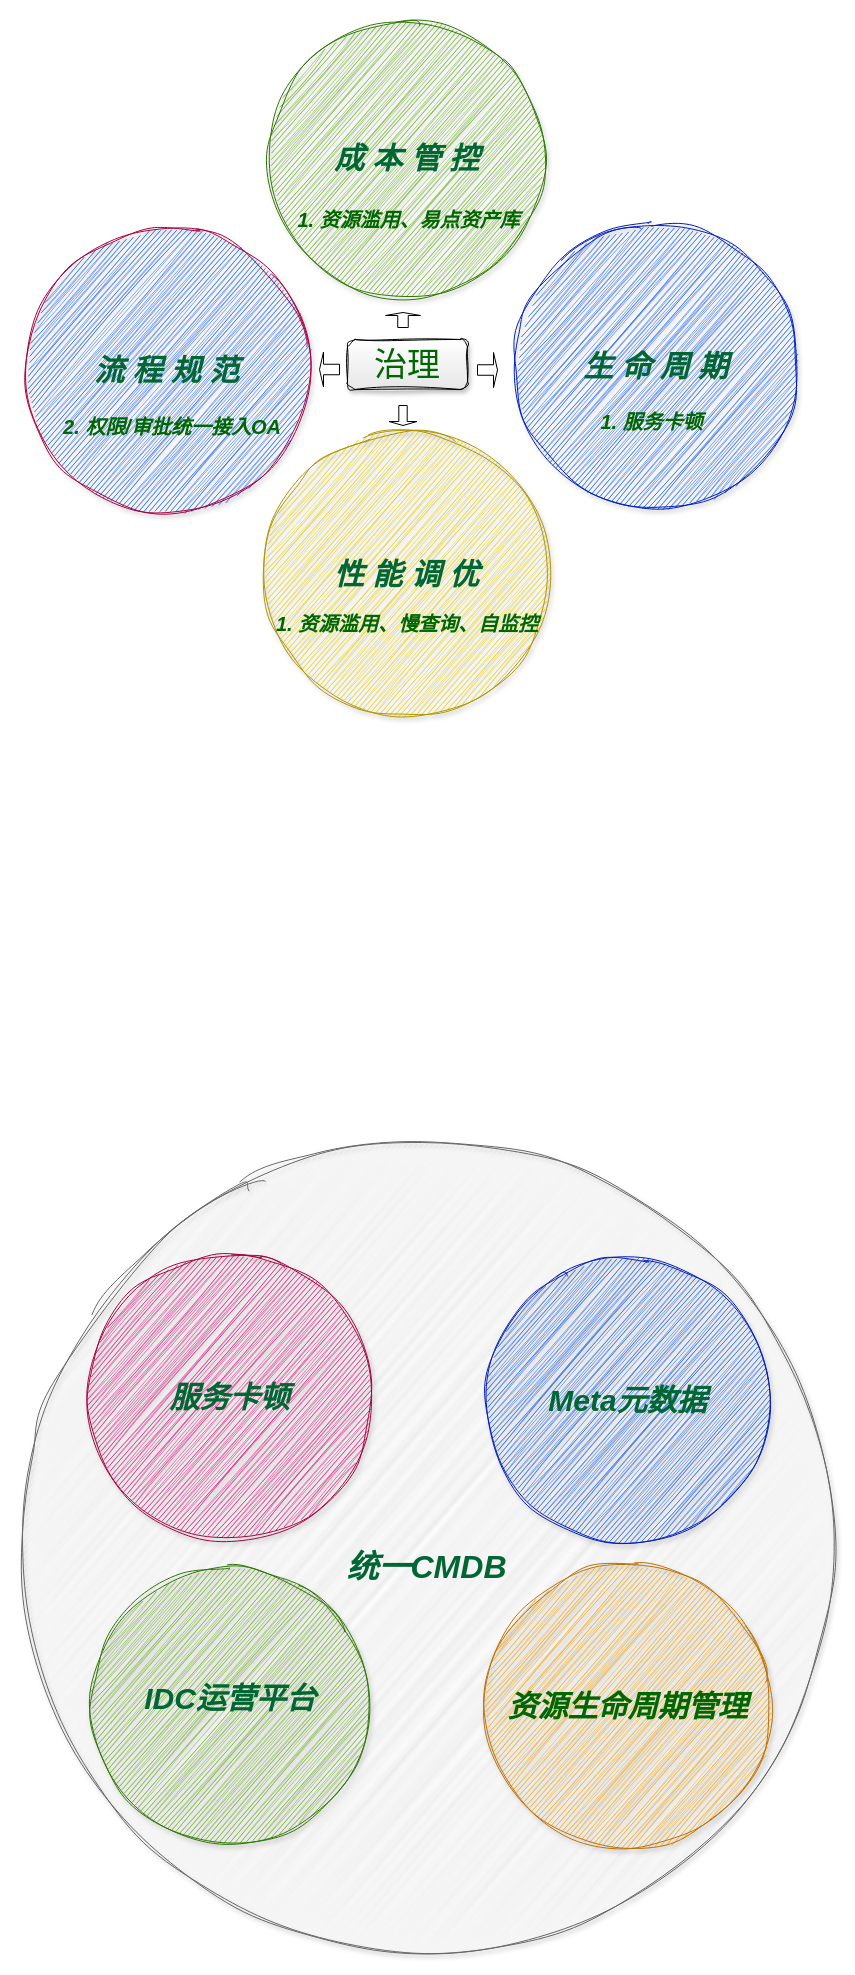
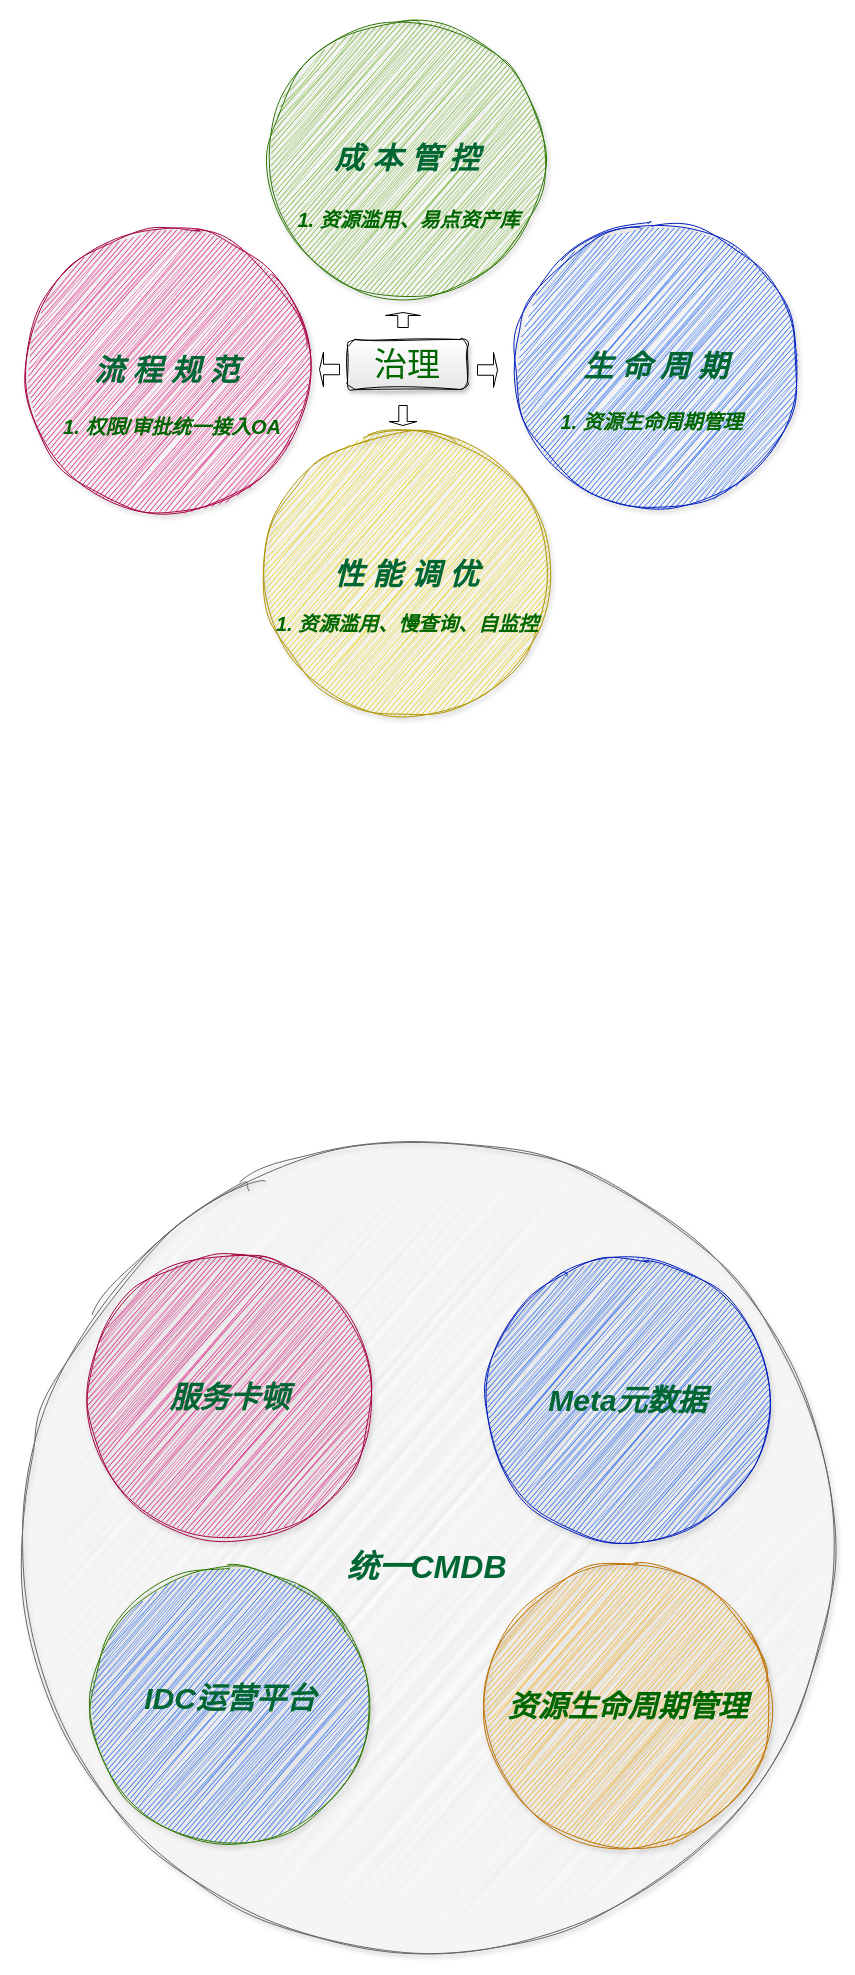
(167, 370) -> (167, 370)
(652, 422) -> (652, 422)
(173, 427) -> (173, 427)
(230, 1706) -> (230, 1706)
